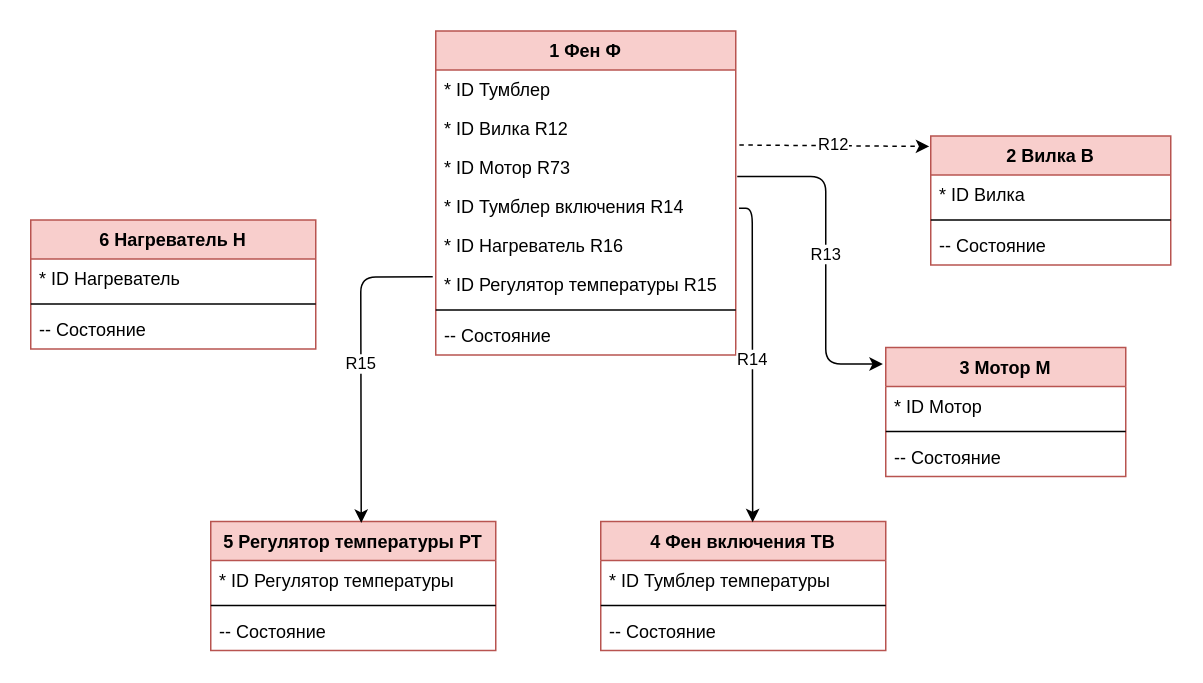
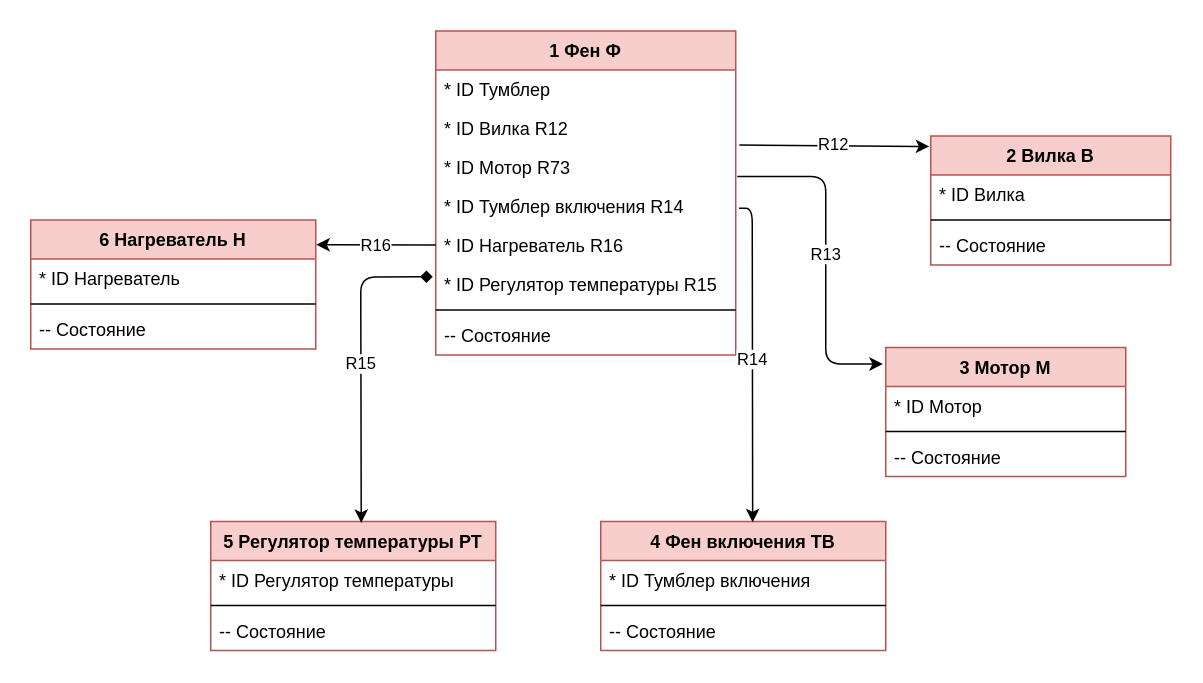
(779, 145) -> (779, 145)
none -> (379, 245)
(425, 276) -> (420, 276)
(723, 581) -> (713, 581)
